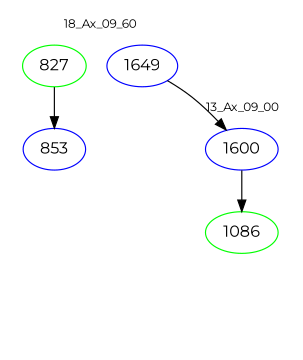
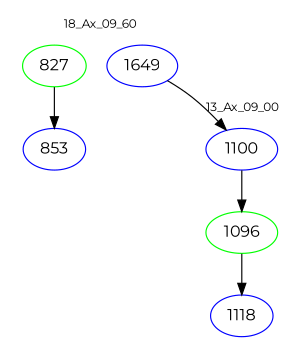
(242, 149) -> (242, 149)
(242, 233) -> (242, 233)
none -> (242, 316)
